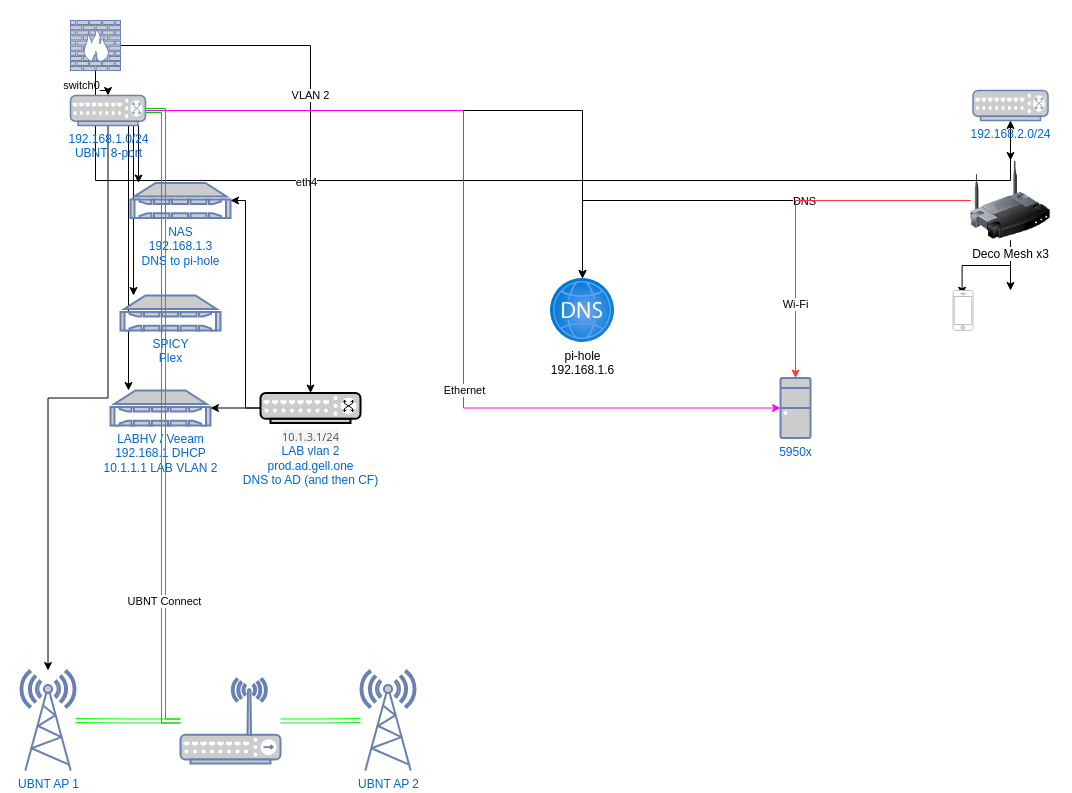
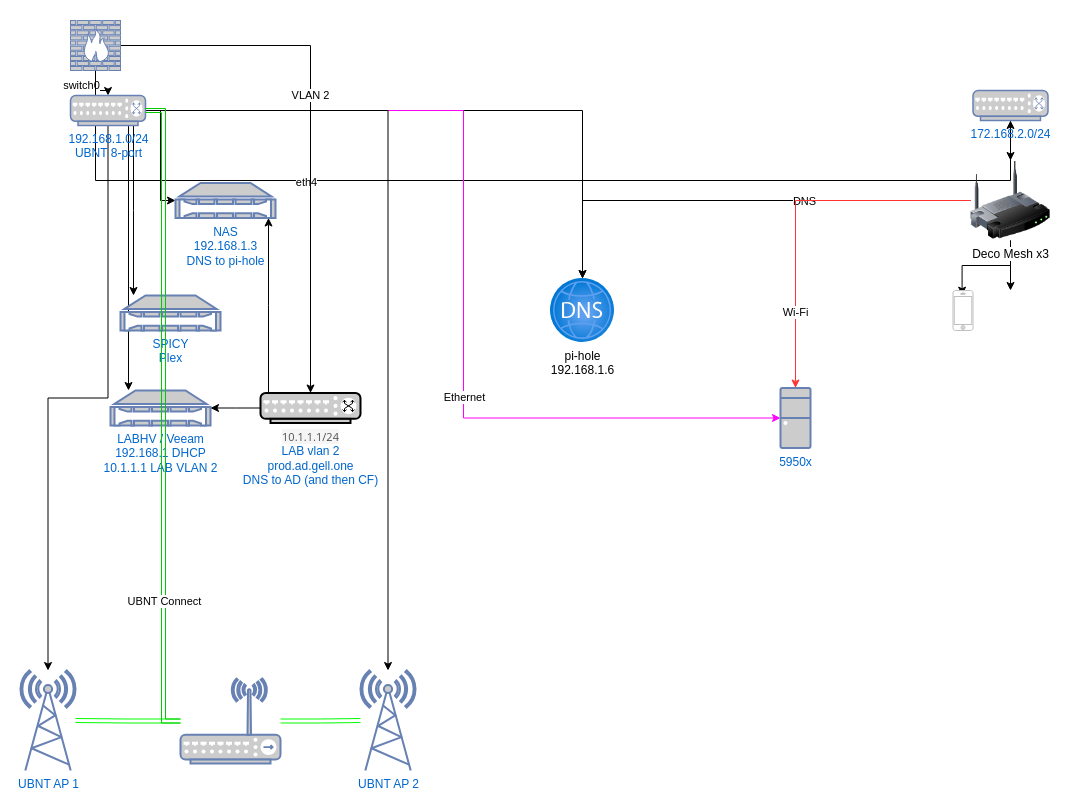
(1011, 135) -> (1011, 135)
(181, 201) -> (226, 201)
none -> (388, 388)
(796, 408) -> (796, 418)
(311, 459) -> (311, 459)
